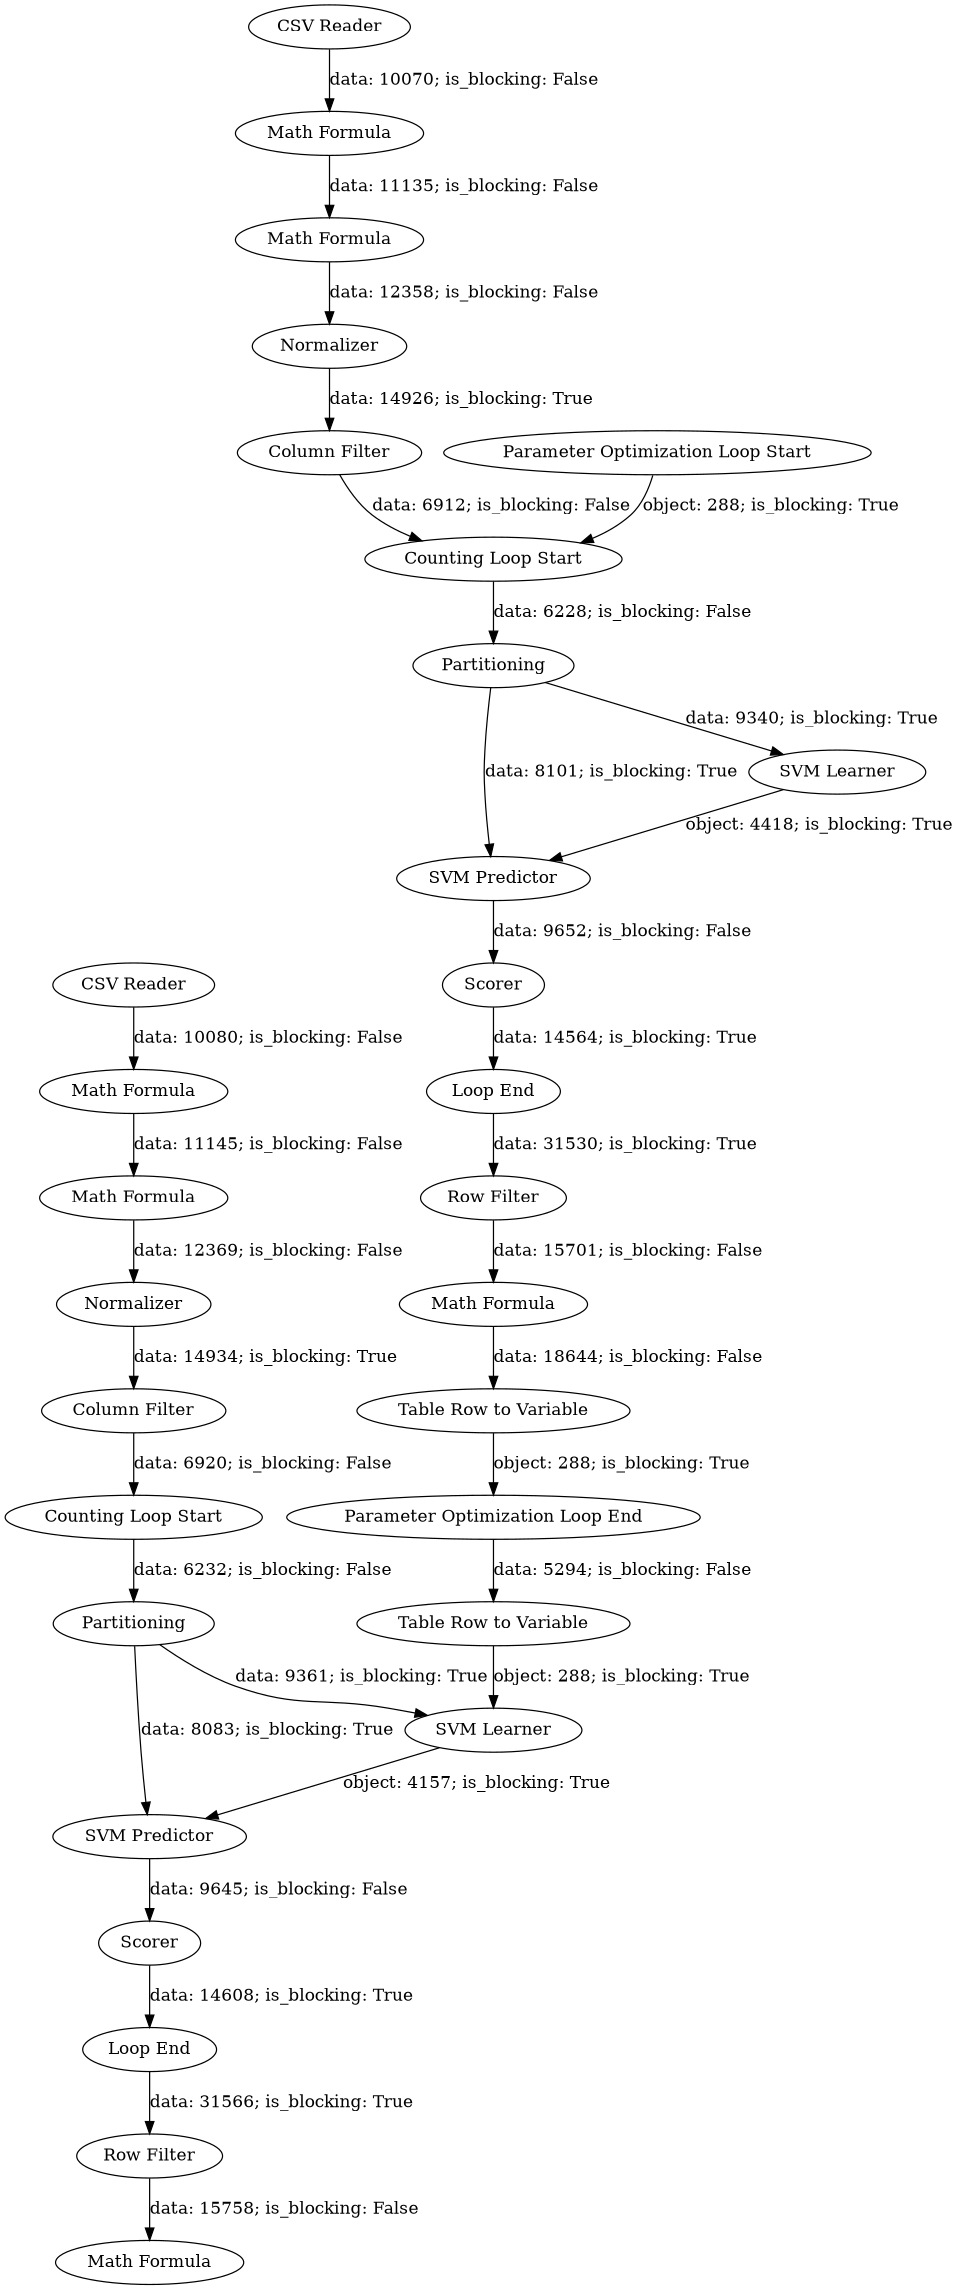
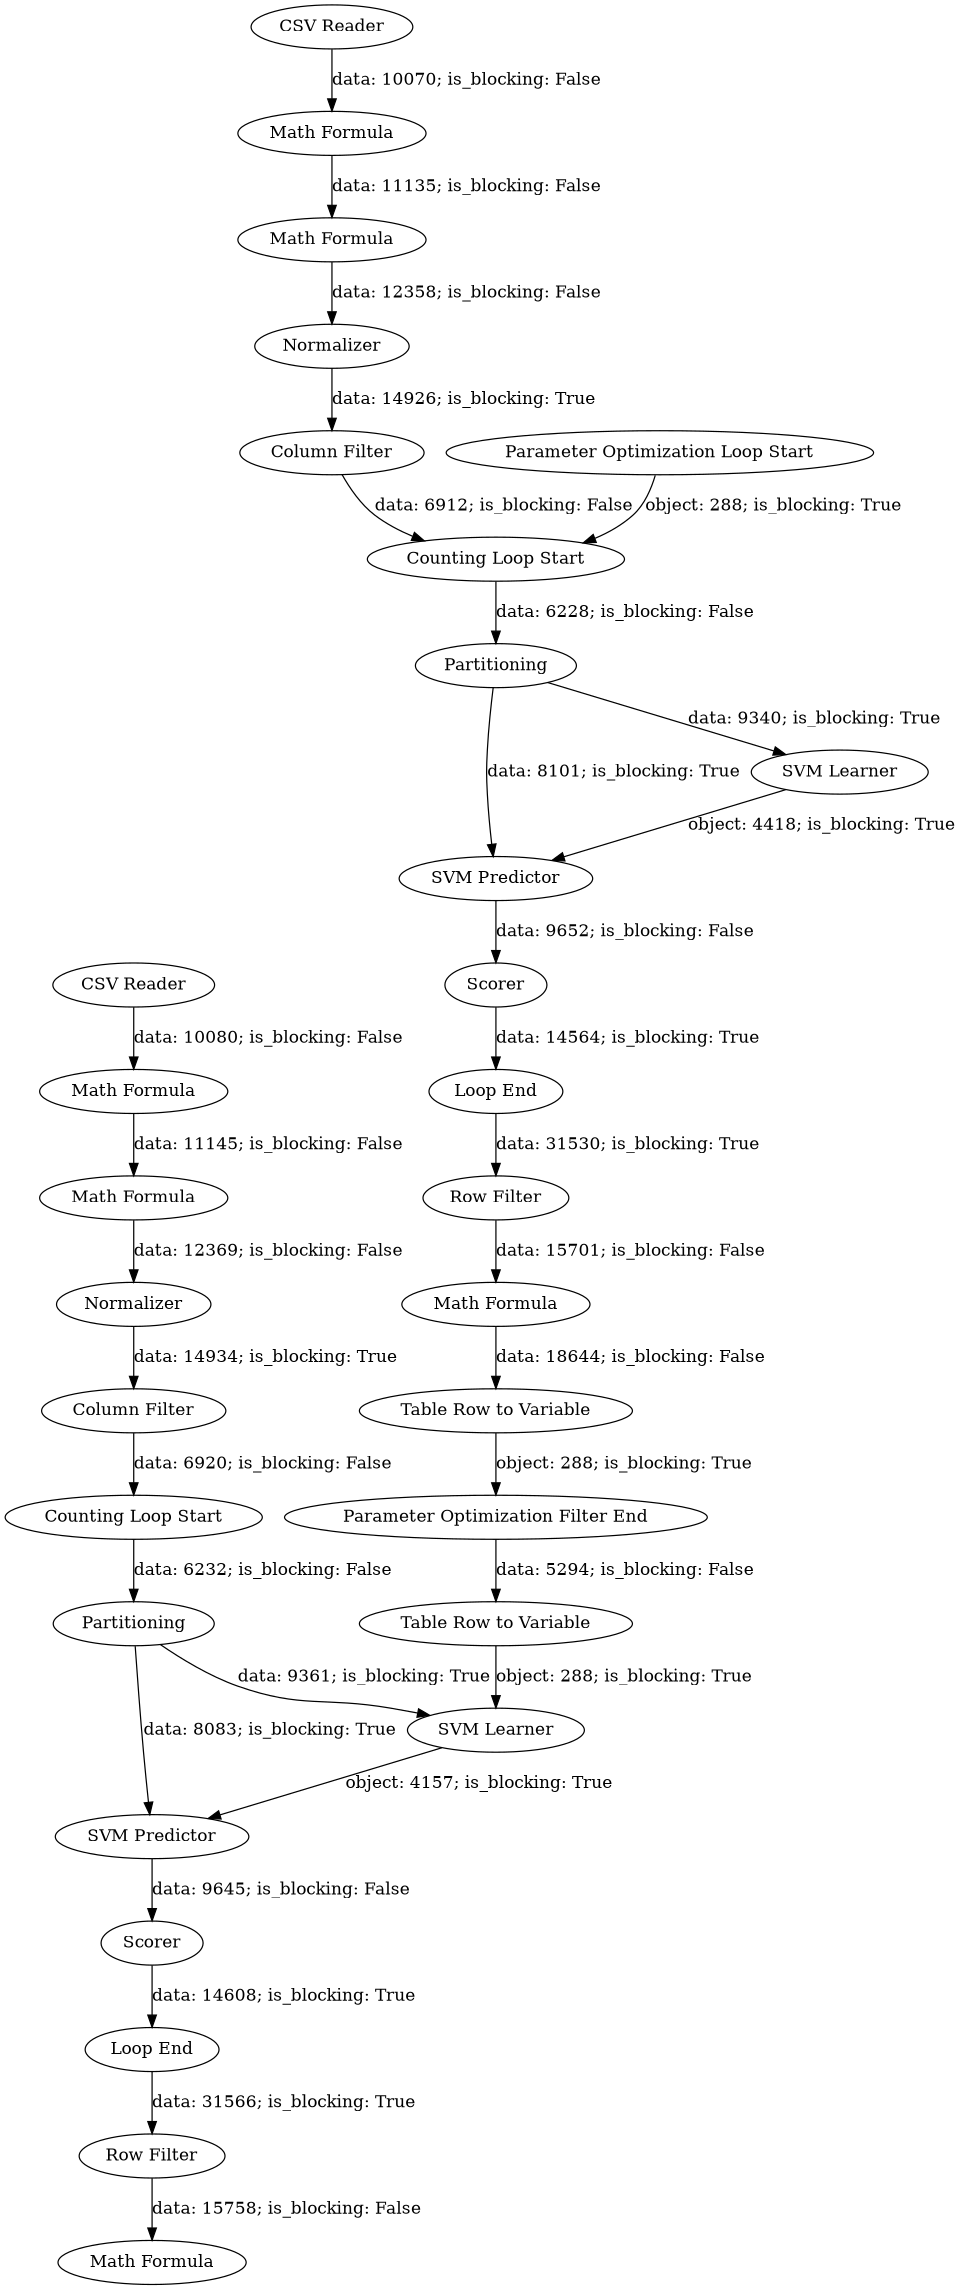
(493, 1517) -> (496, 1517)
